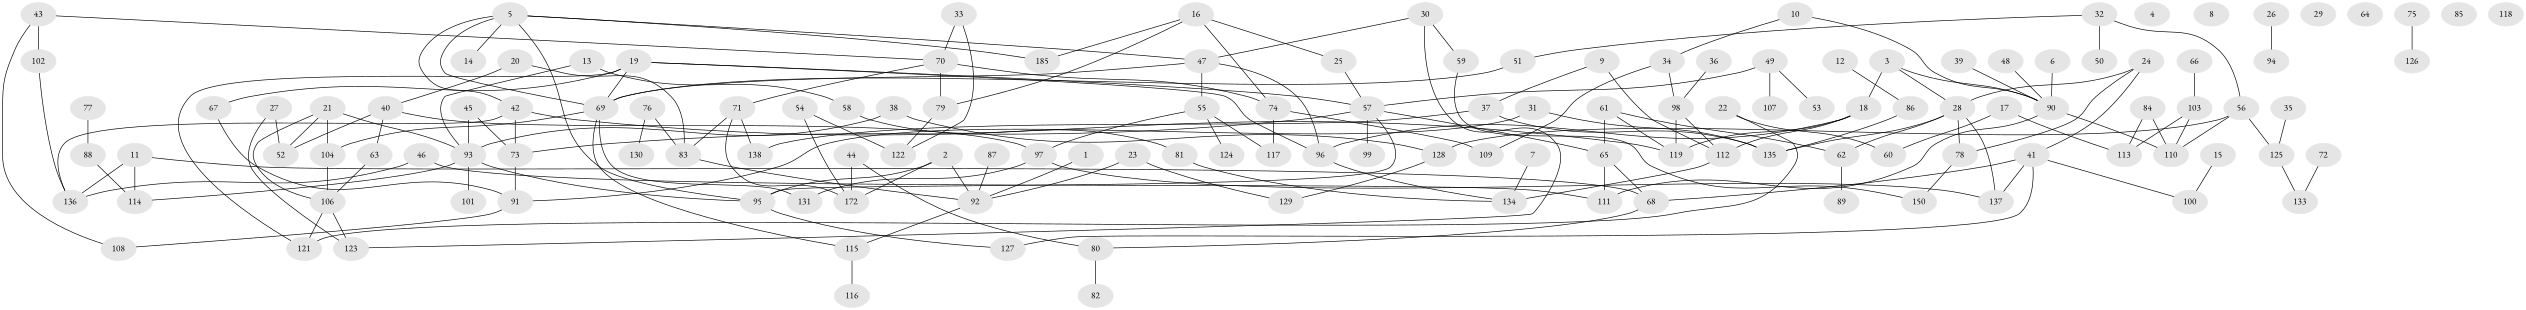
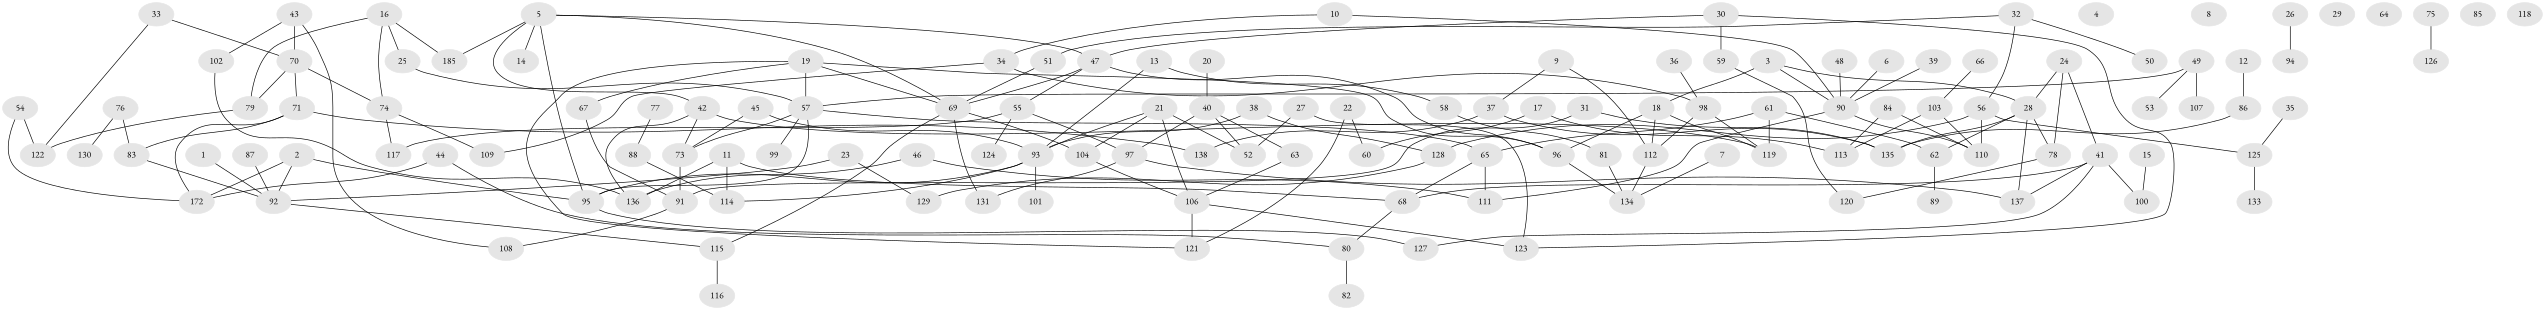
(668, 94) -> none
(2324, 155) -> none
(1919, 202) -> (1847, 202)
